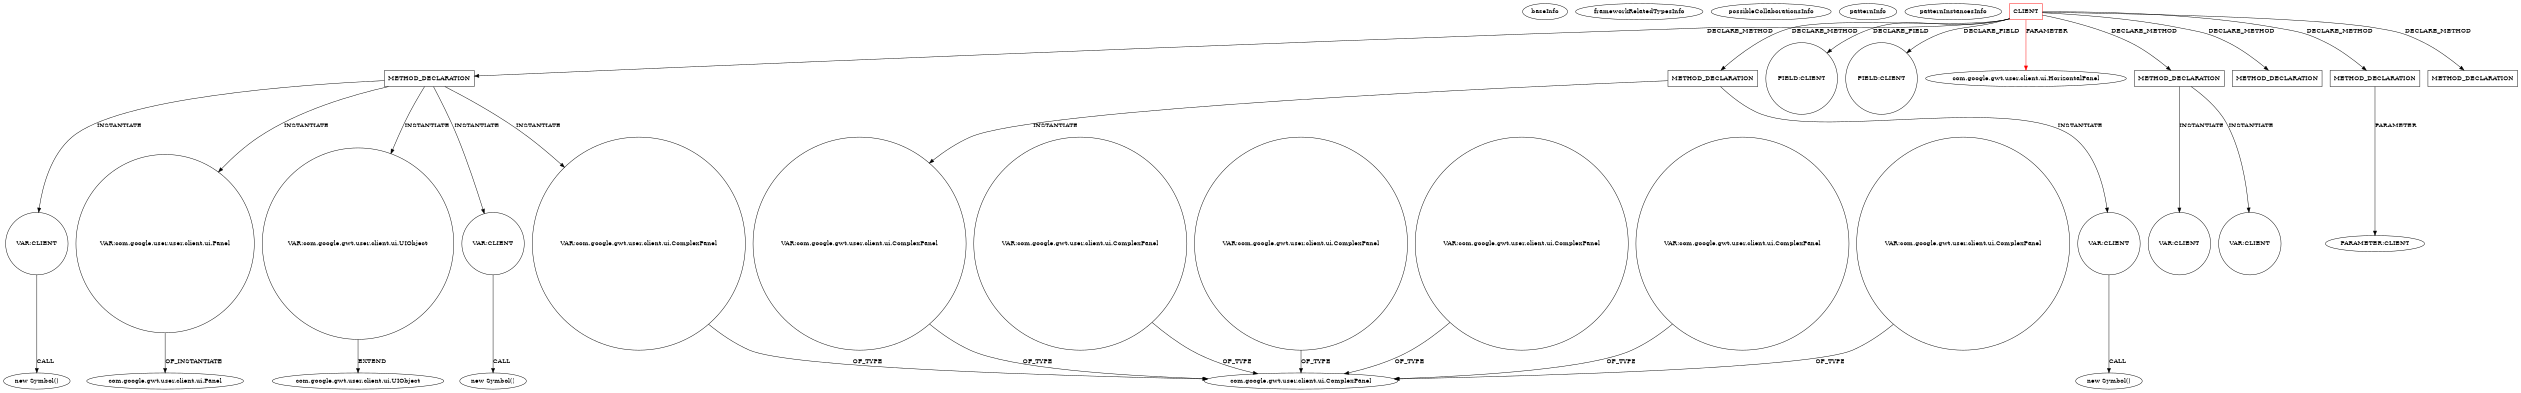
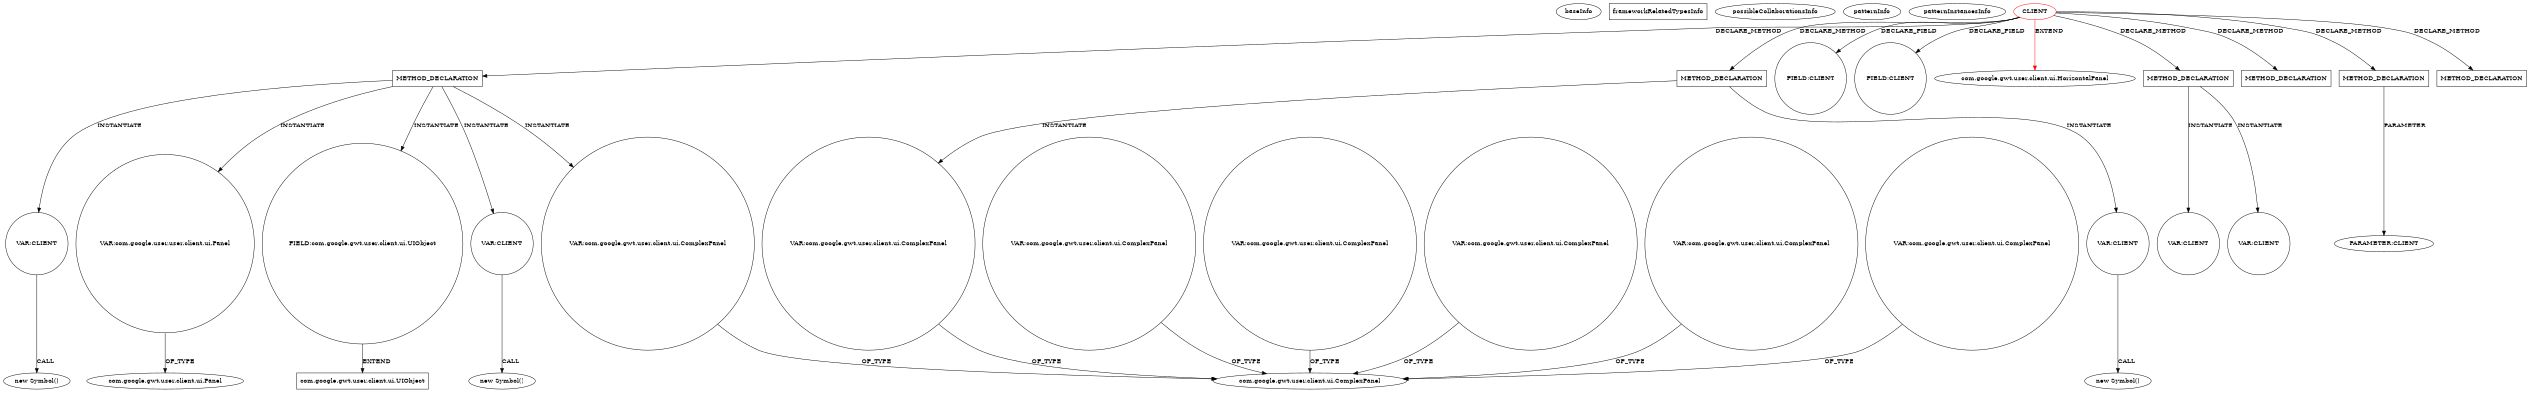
(1639, 12) -> (1658, 12)
(2026, 12) -> (2035, 12)
(2047, 31) -> (2049, 31)
(358, 244) -> (363, 244)
(194, 362) -> (180, 362)
(358, 381) -> (363, 381)
